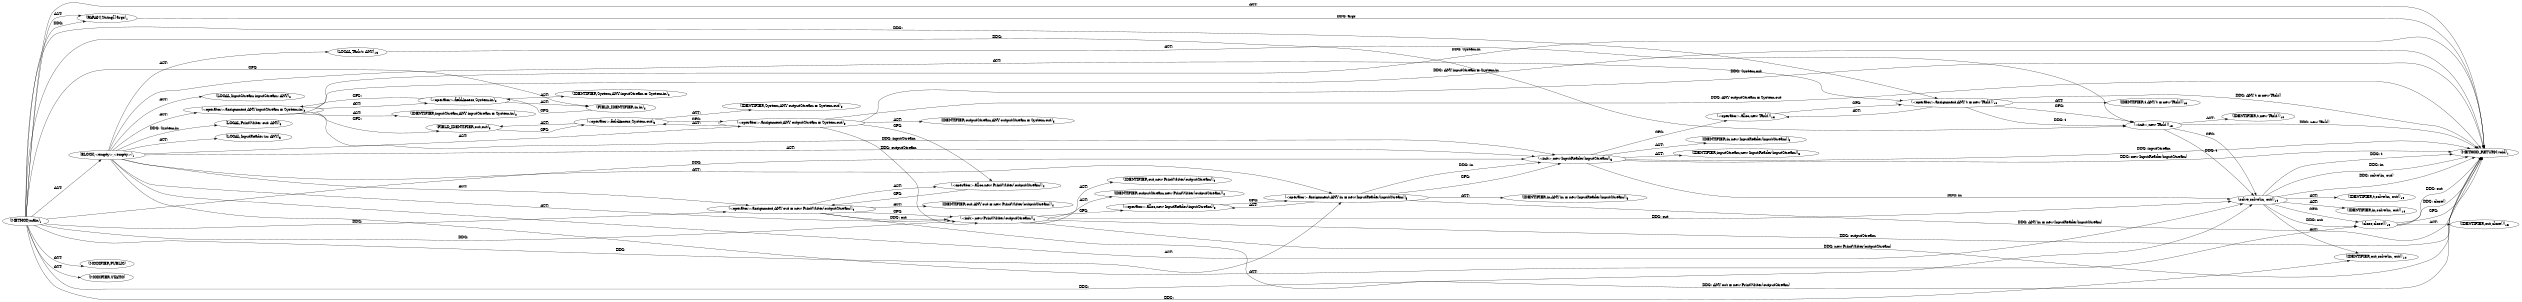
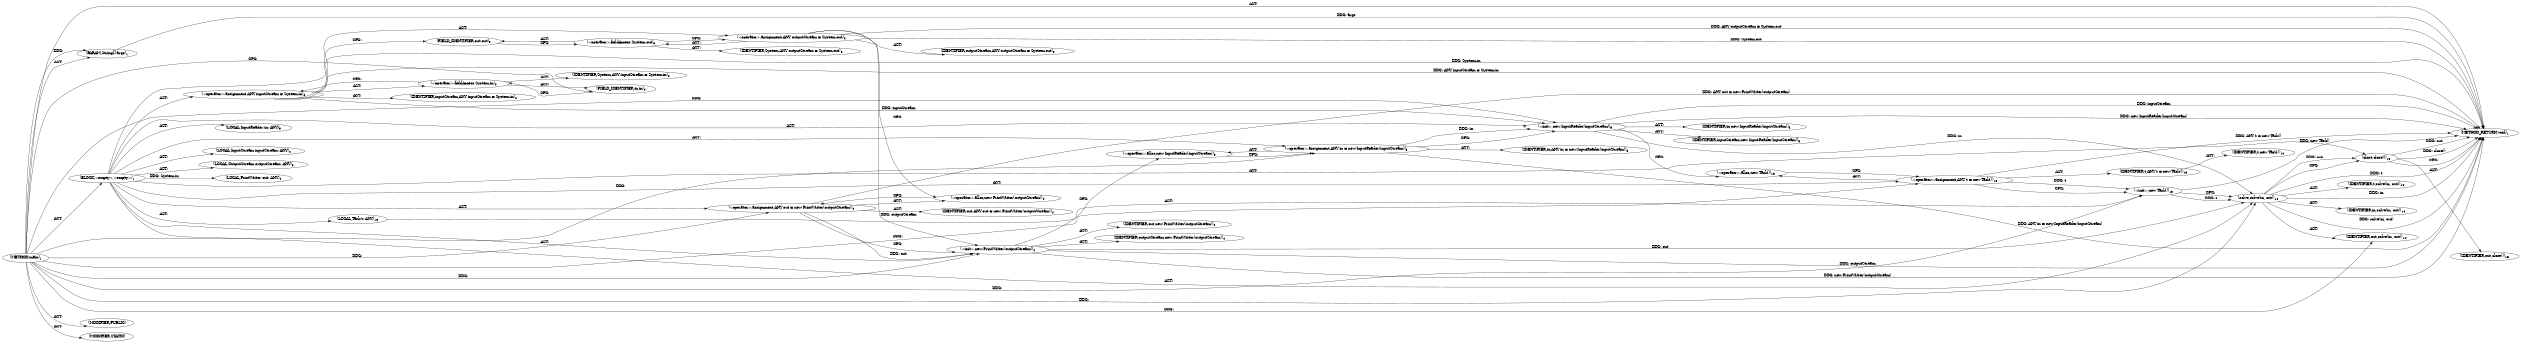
(2202, 121) -> (2204, 161)
none -> (253, 165)
